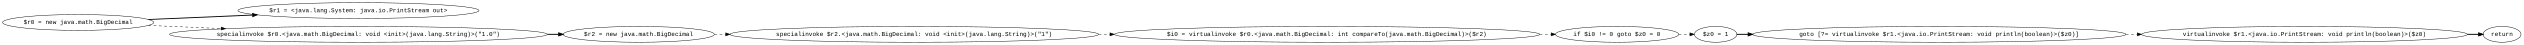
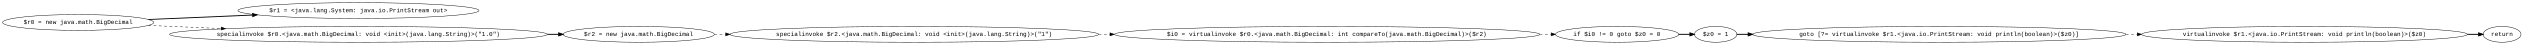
(1684, 34) -> (1684, 34)
